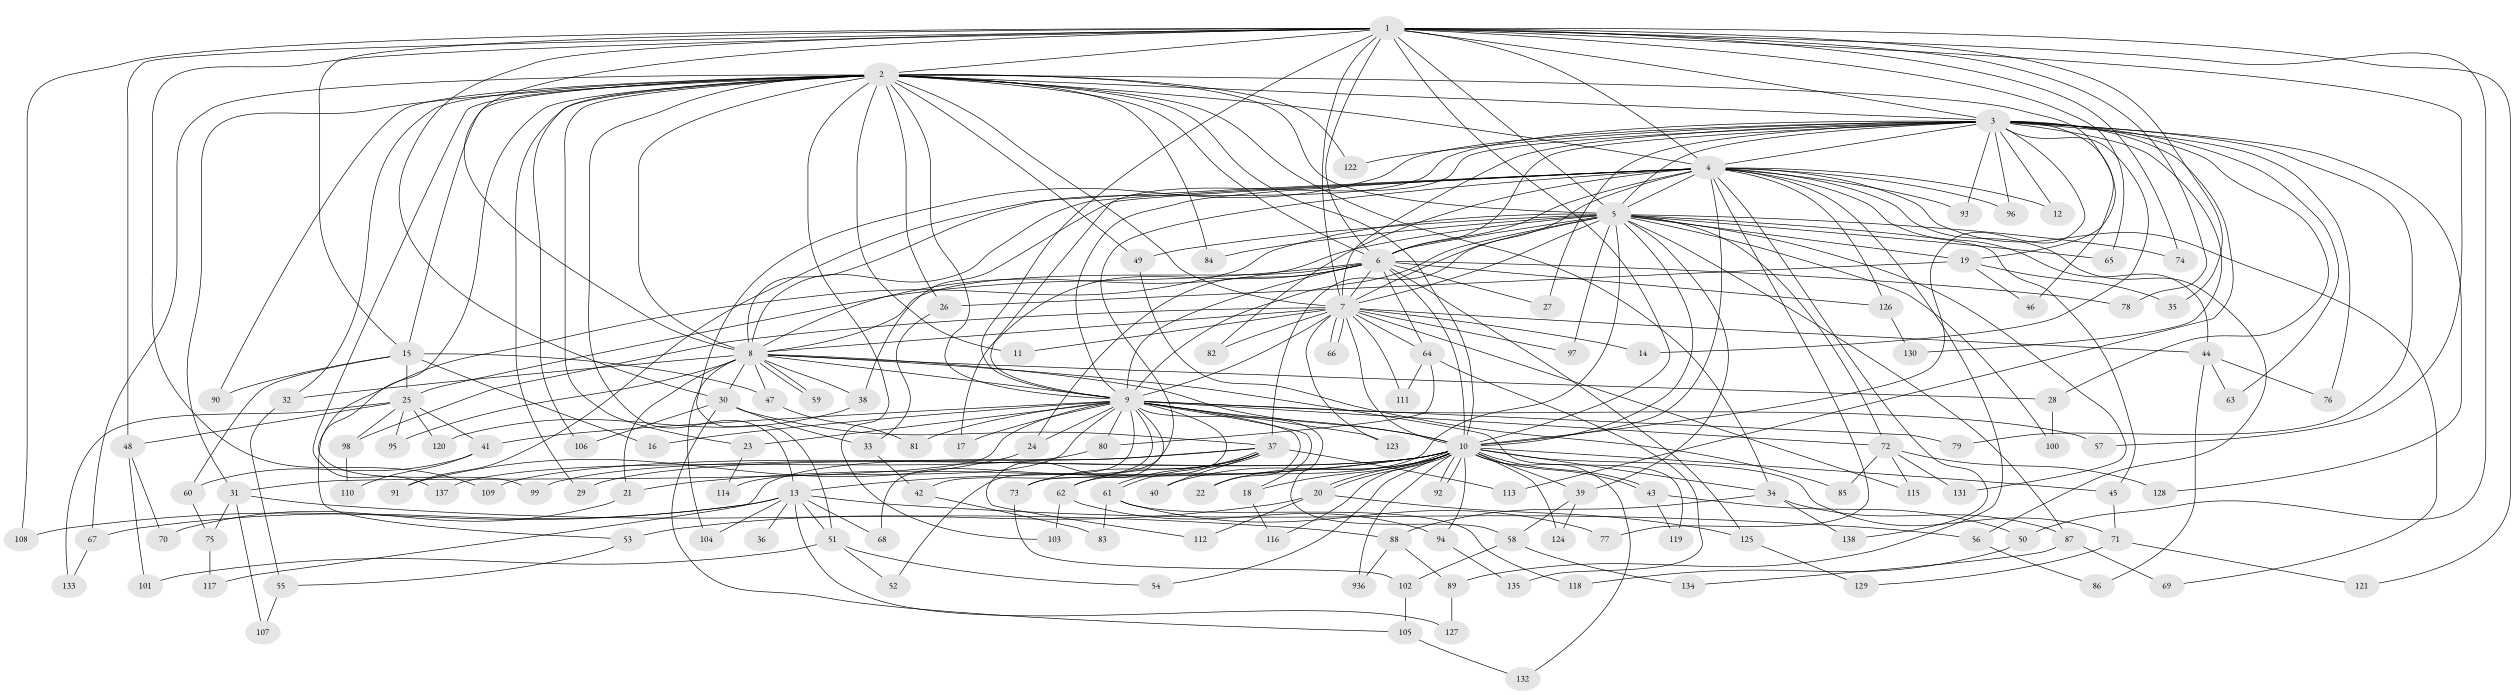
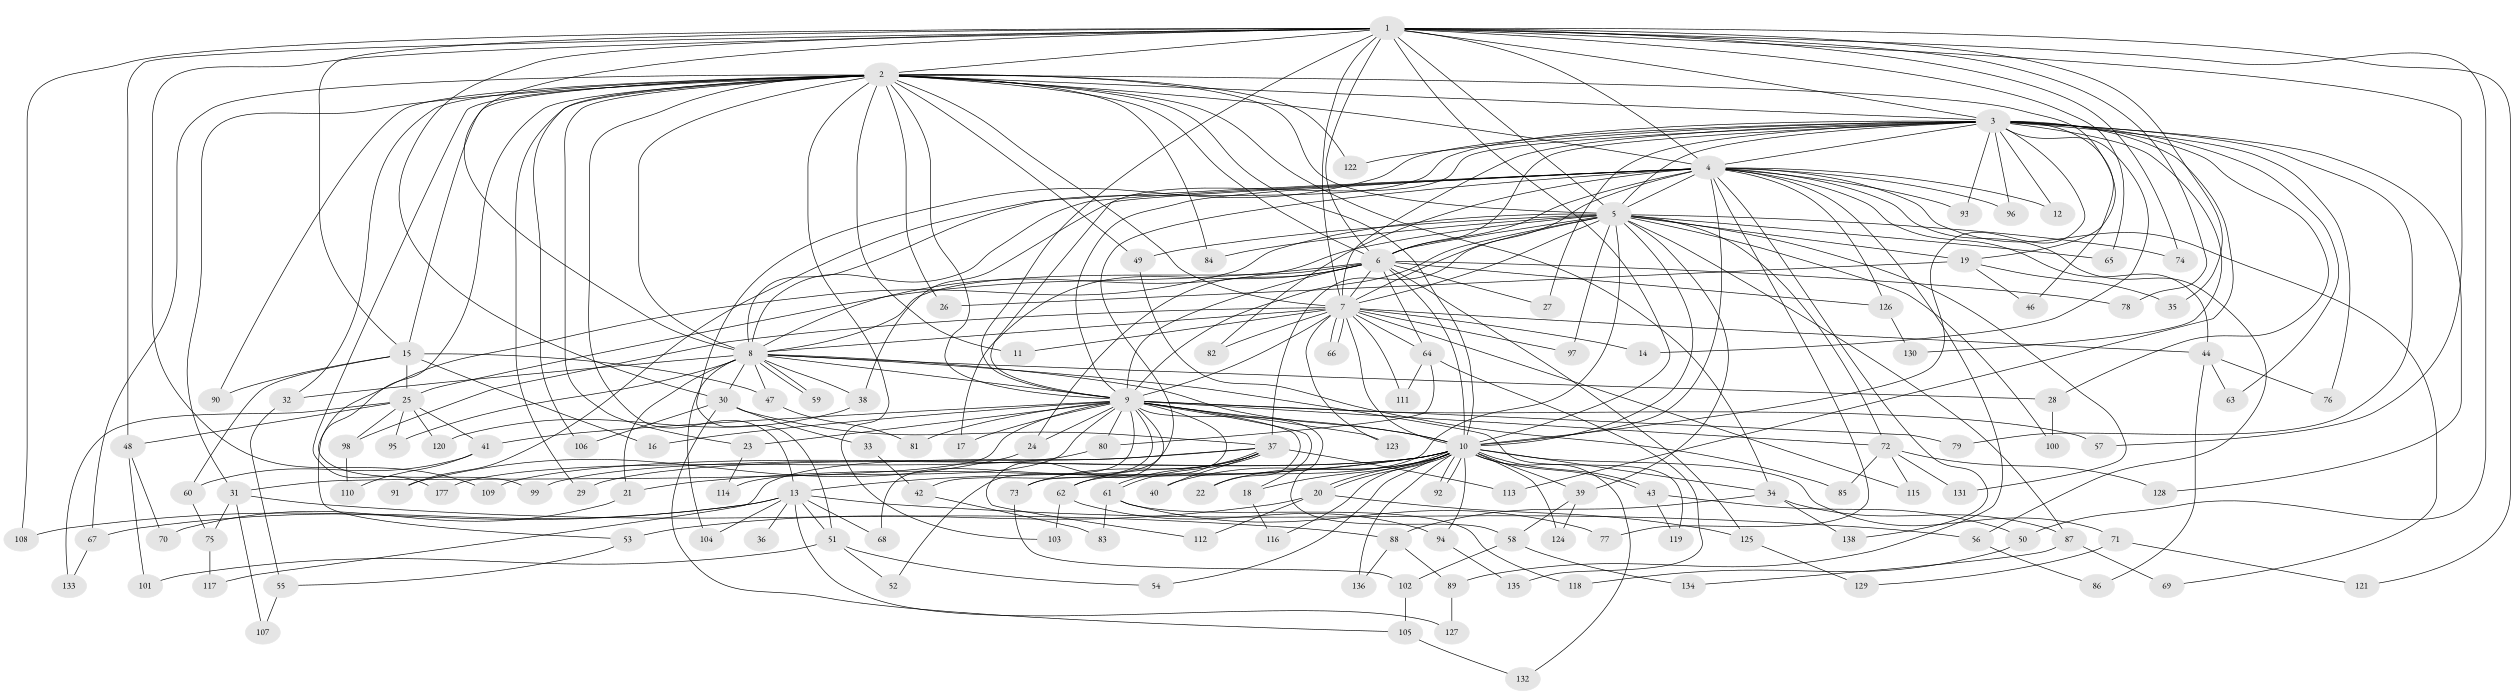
(904, 379) -> none
(442, 493) -> (442, 493)
(2113, 493) -> none
(1359, 586) -> (1359, 586)
